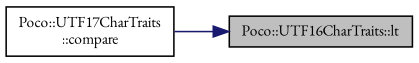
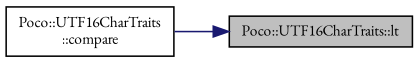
(90, 32) -> (90, 32)
